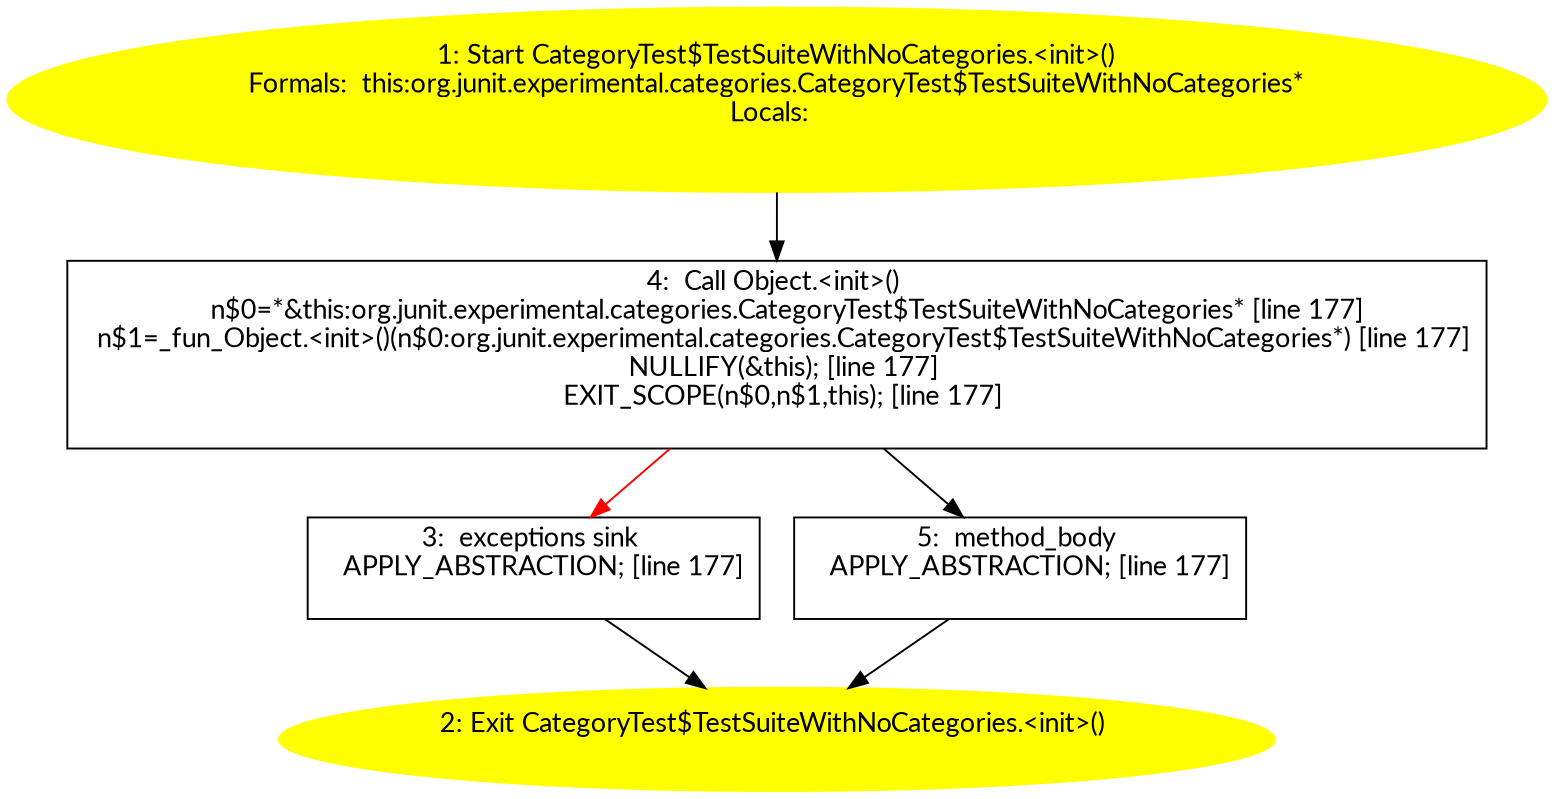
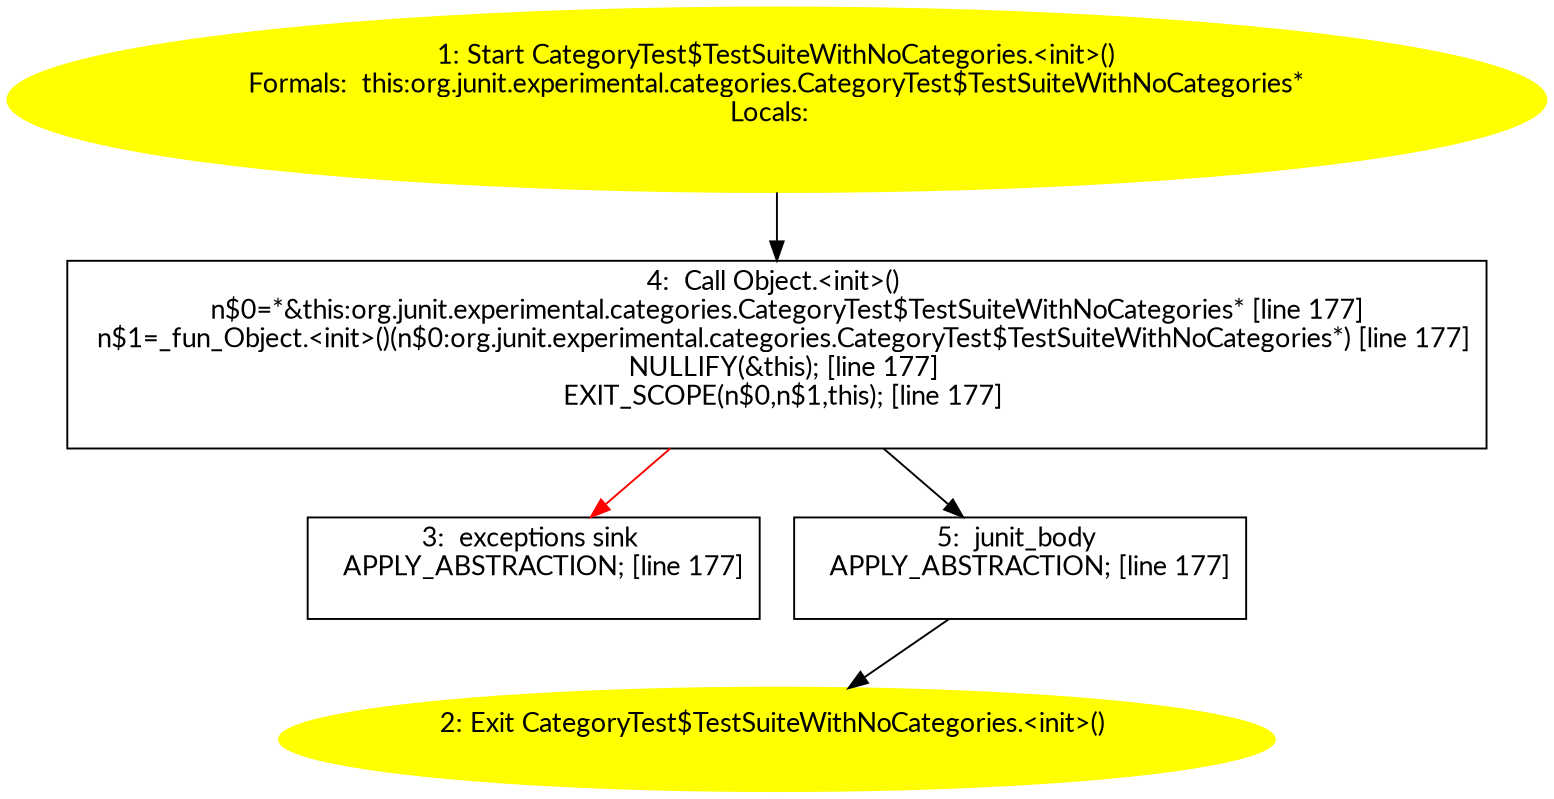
(1020, 568) -> (1020, 568)
(647, 648) -> none
